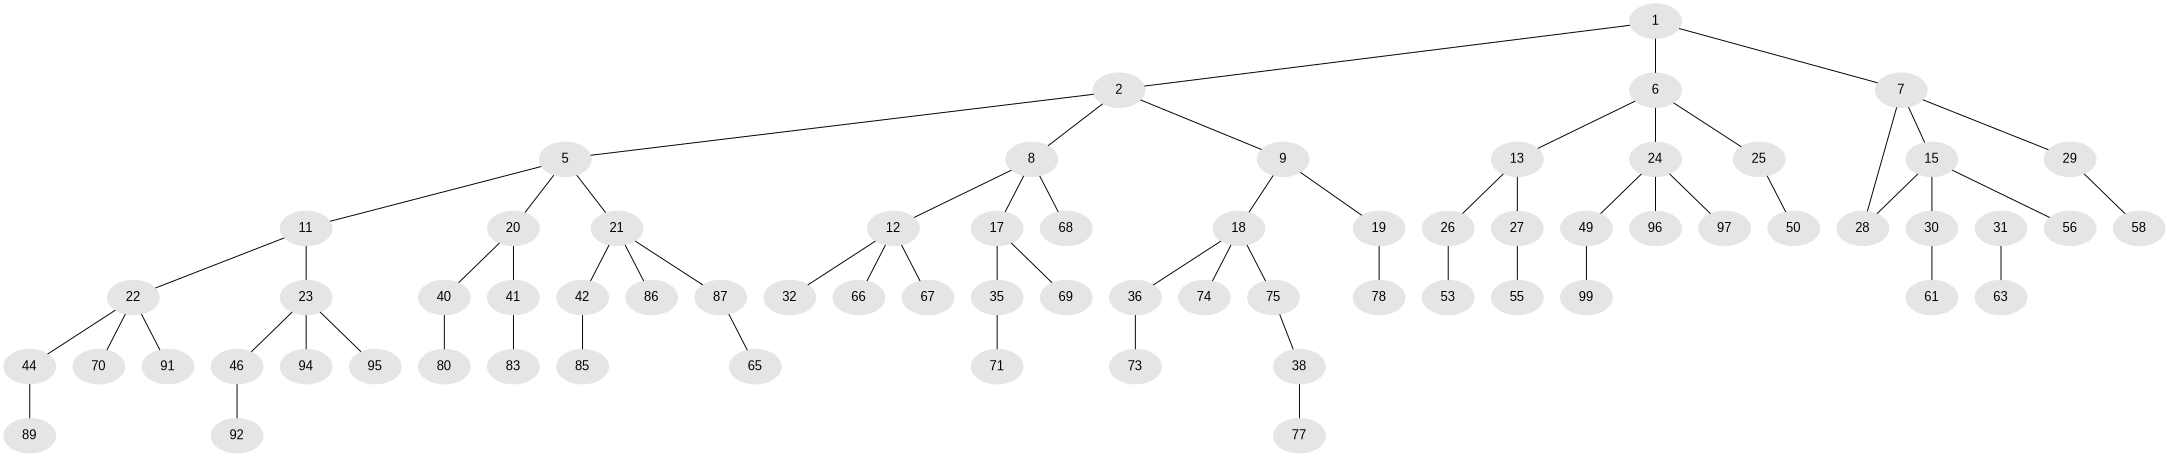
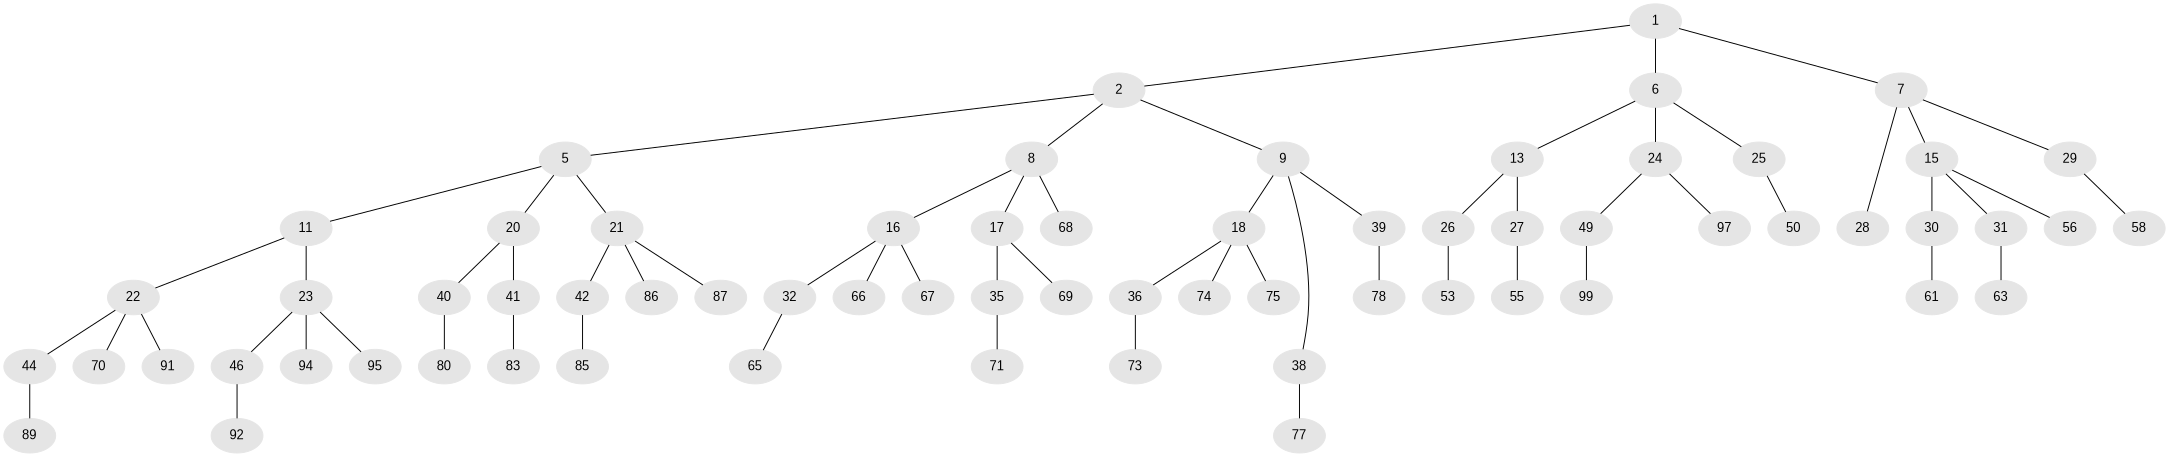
(1897, 194) -> (1966, 194)
(894, 228) -> (894, 228)
(1379, 228) -> (1379, 228)
(1656, 228) -> none
(738, 332) -> (773, 332)
(1286, 332) -> (1307, 262)
